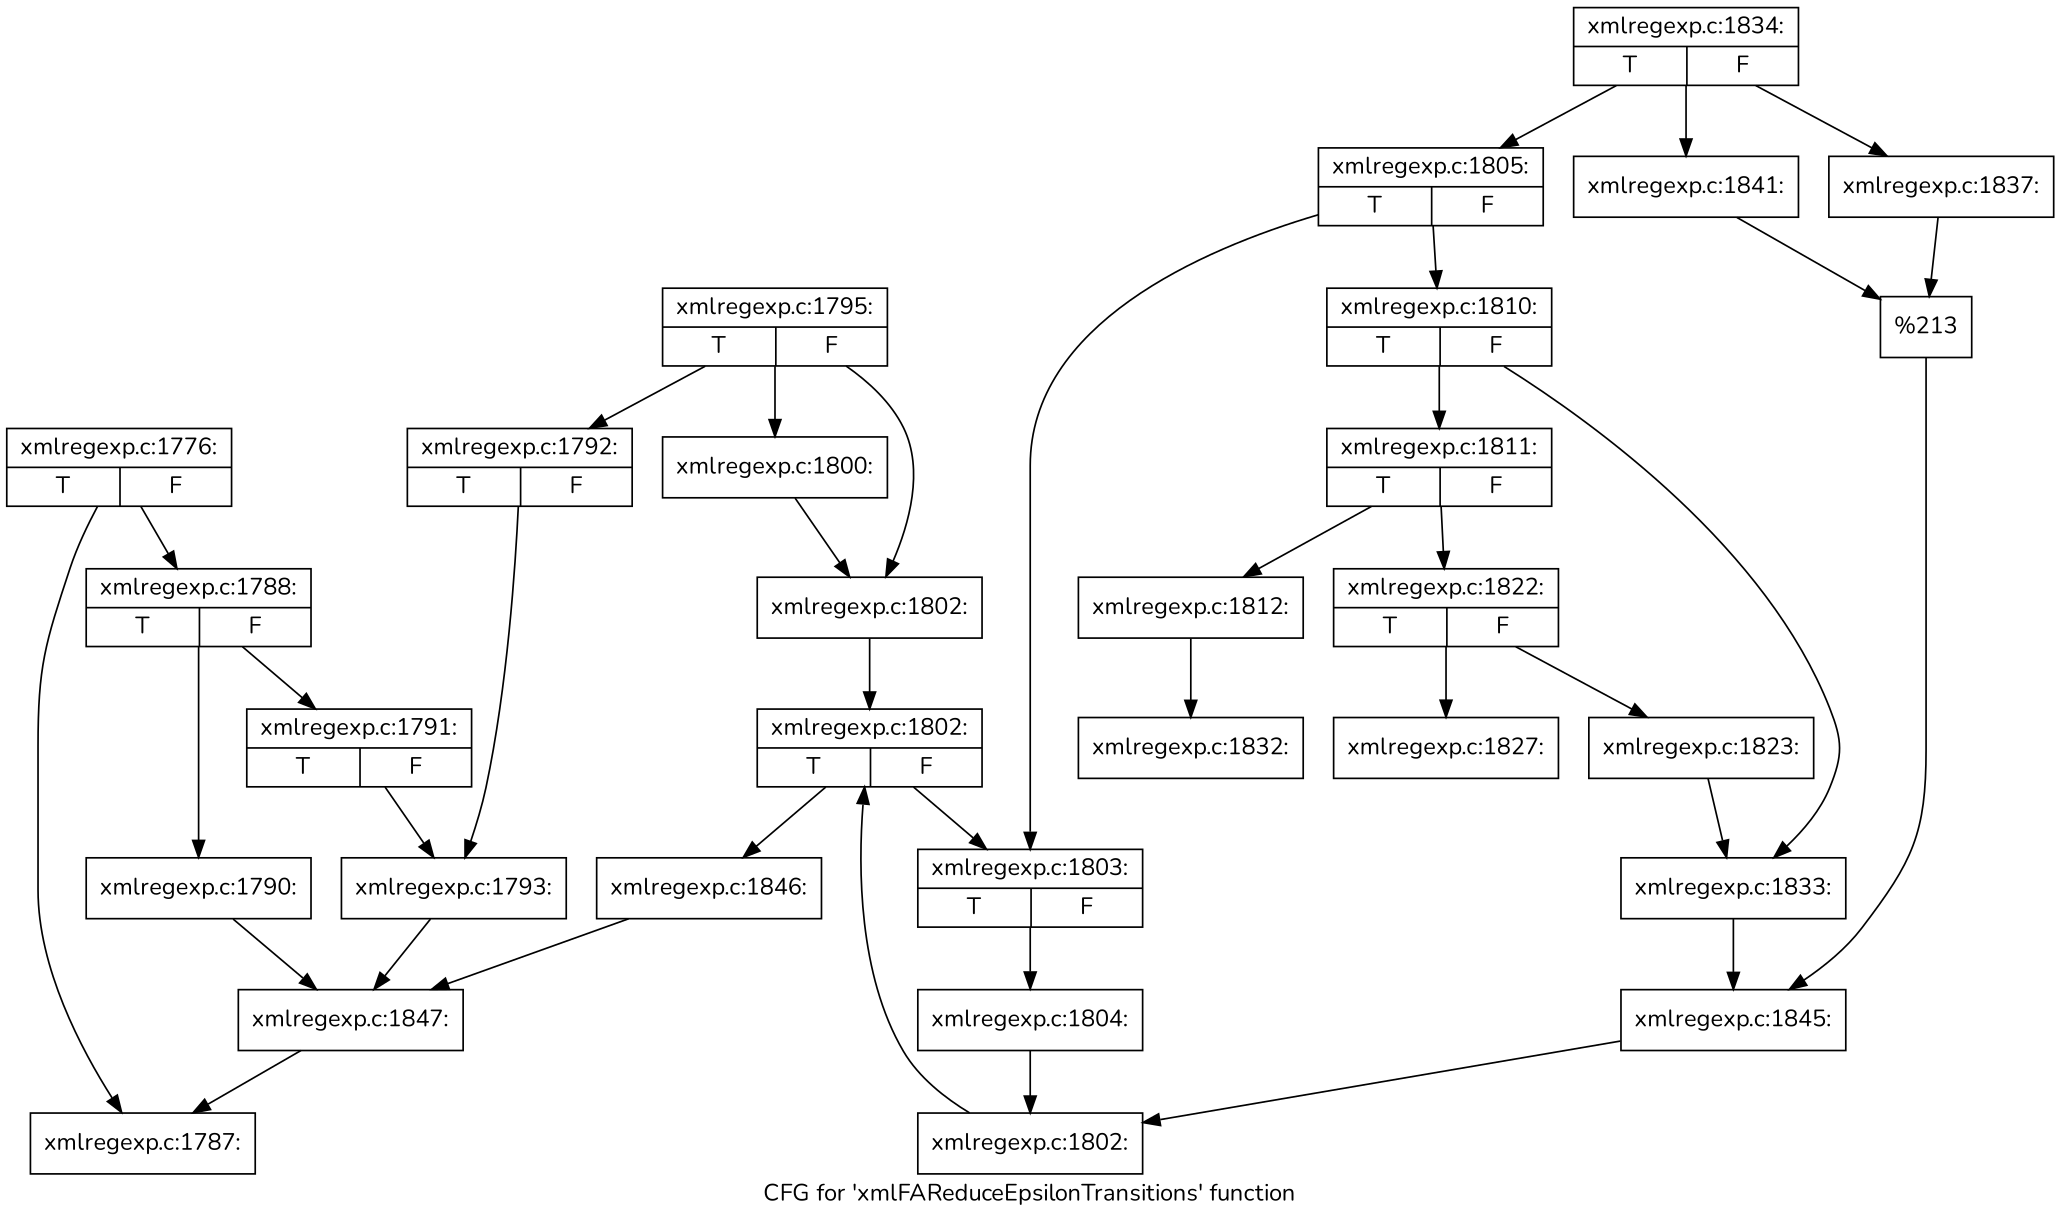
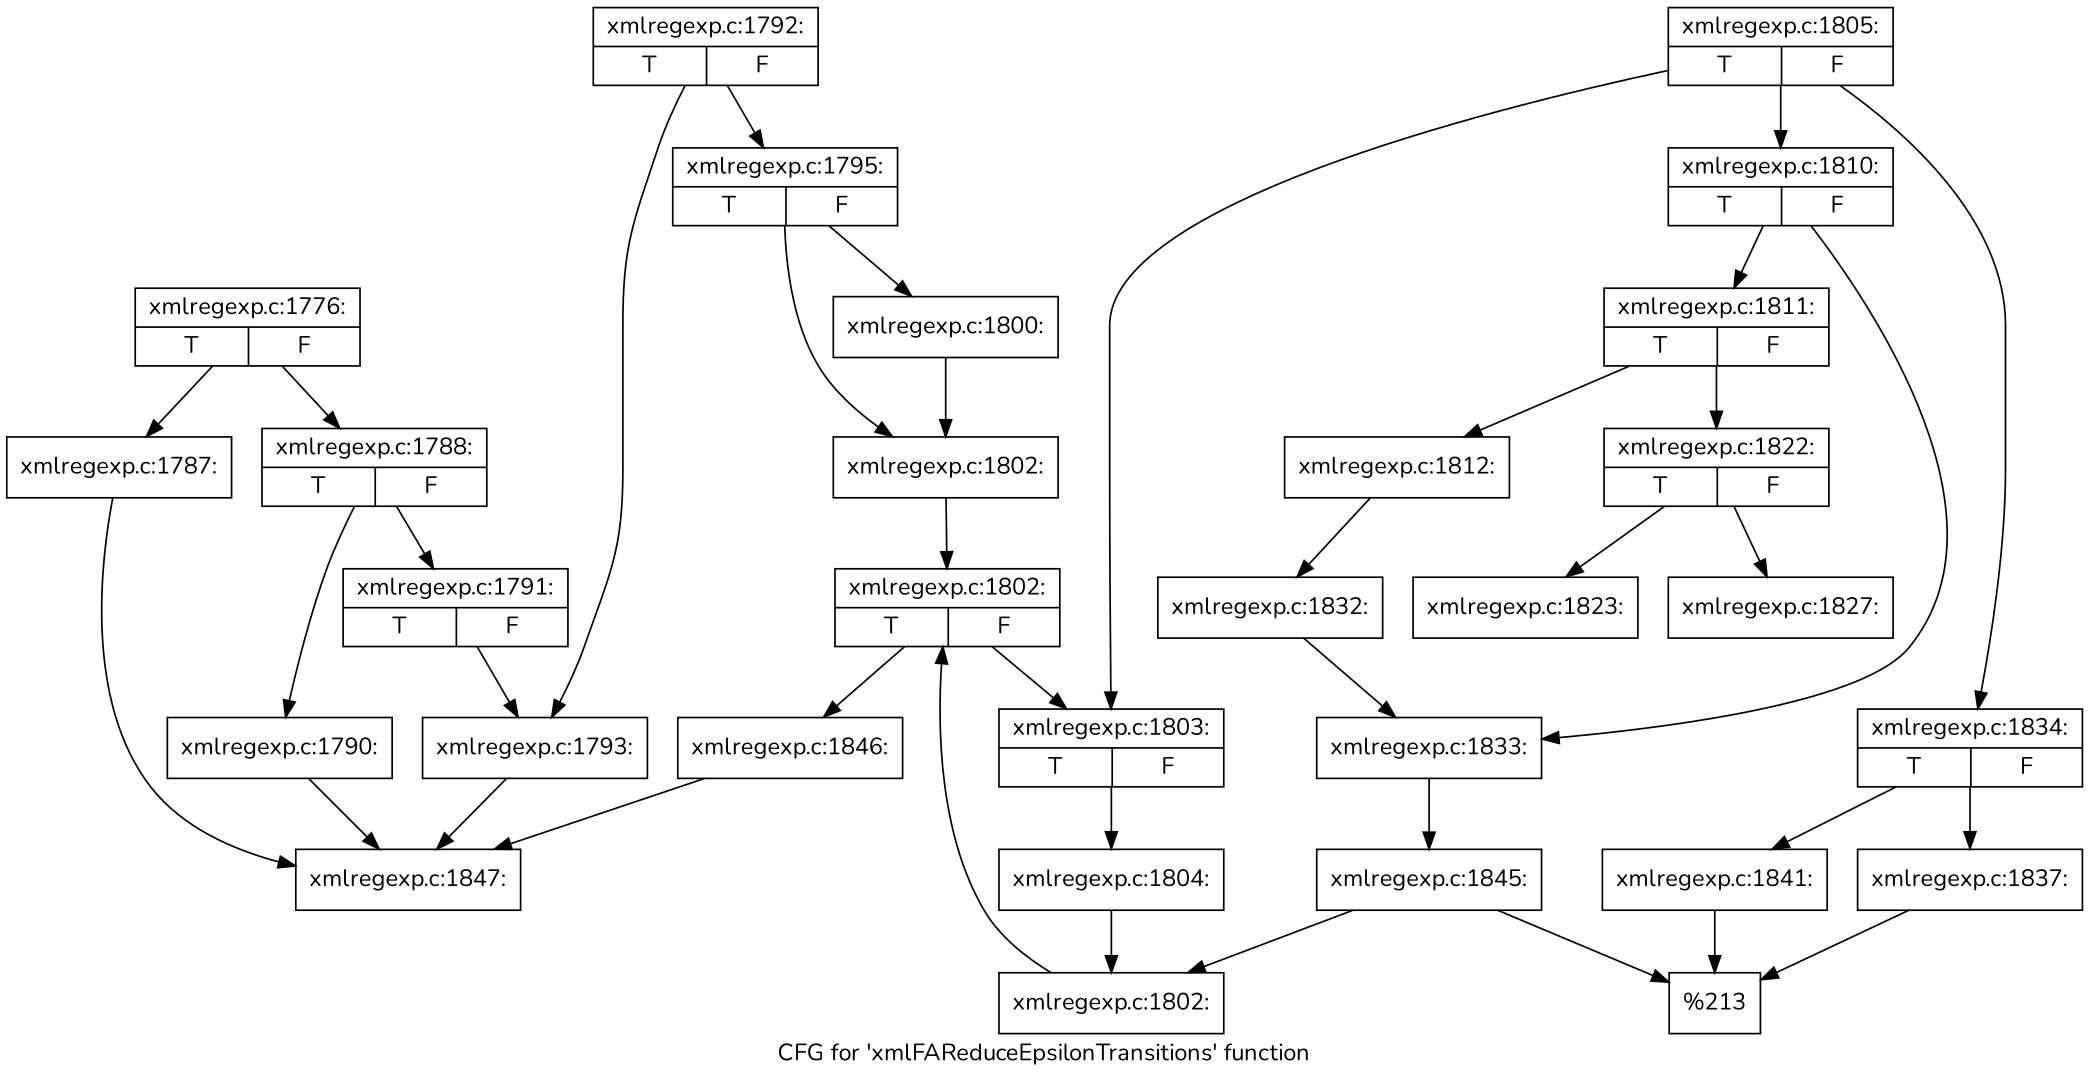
(1566, 113) -> (2006, 359)
(655, 393) -> (741, 109)
(1926, 690) -> (1575, 943)
(1715, 810) -> (1343, 672)
(255, 1077) -> (117, 721)
